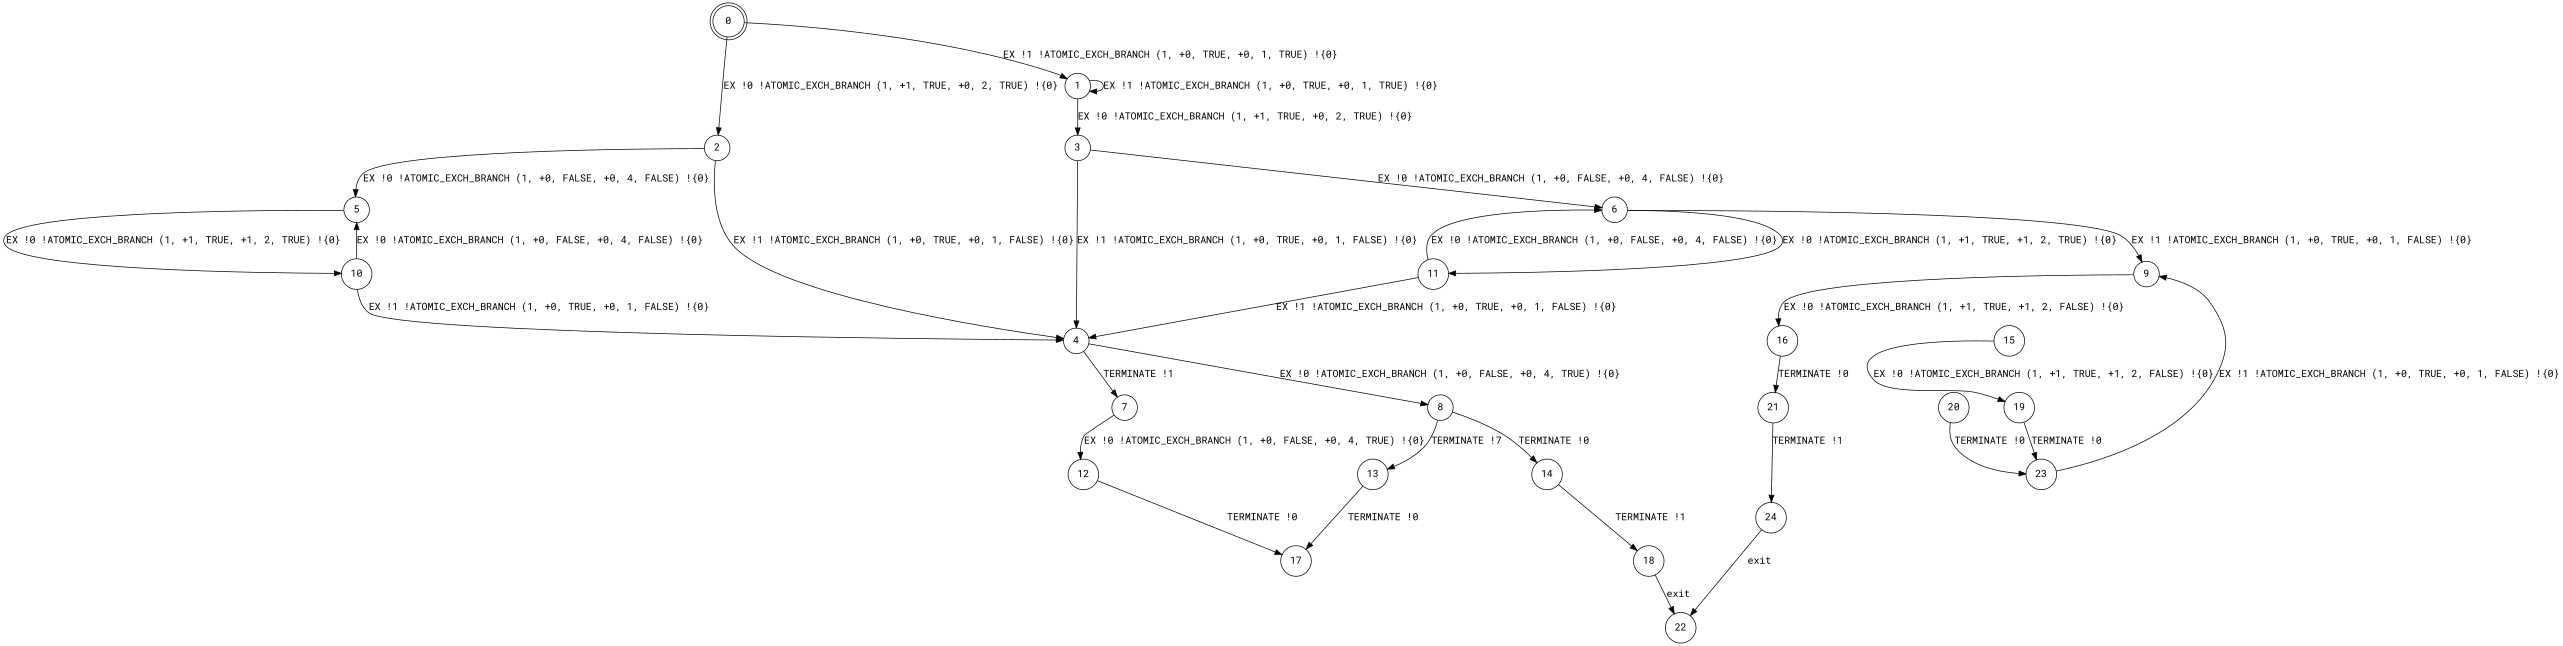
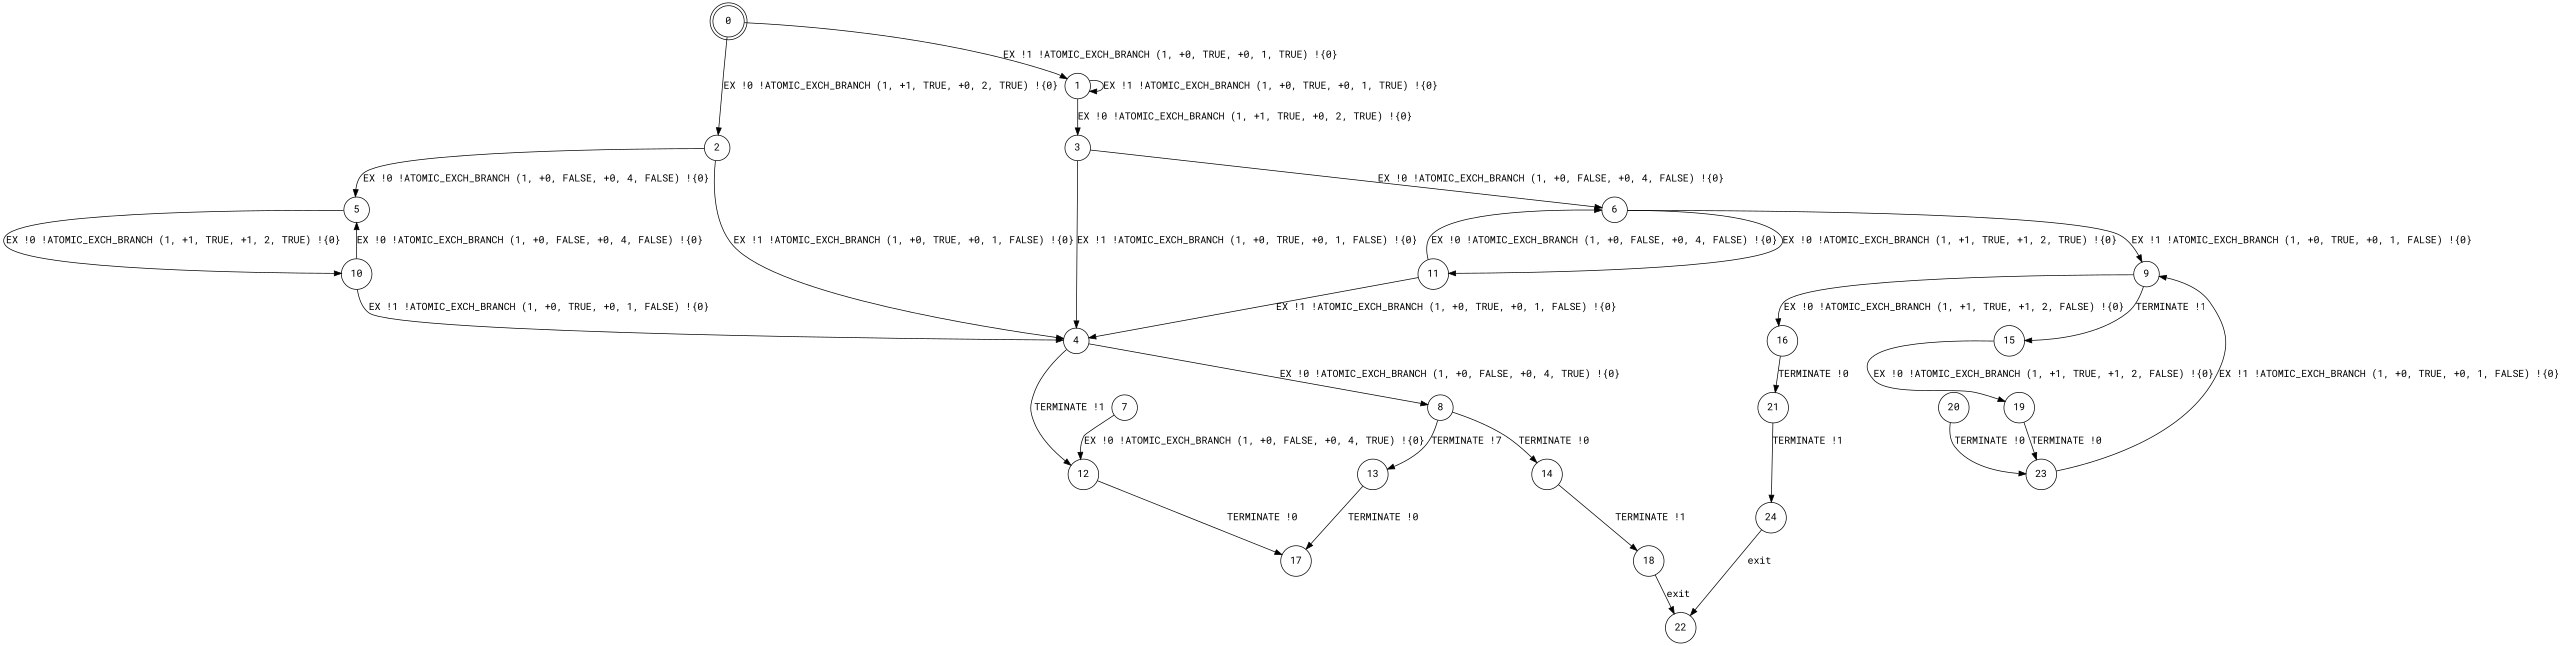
none -> (2097, 329)
(1098, 371) -> (1031, 405)
